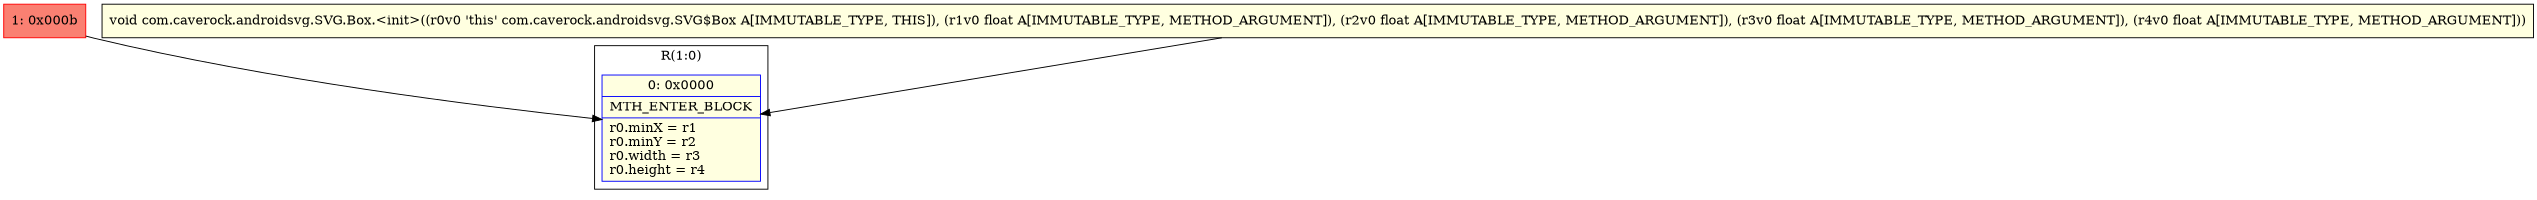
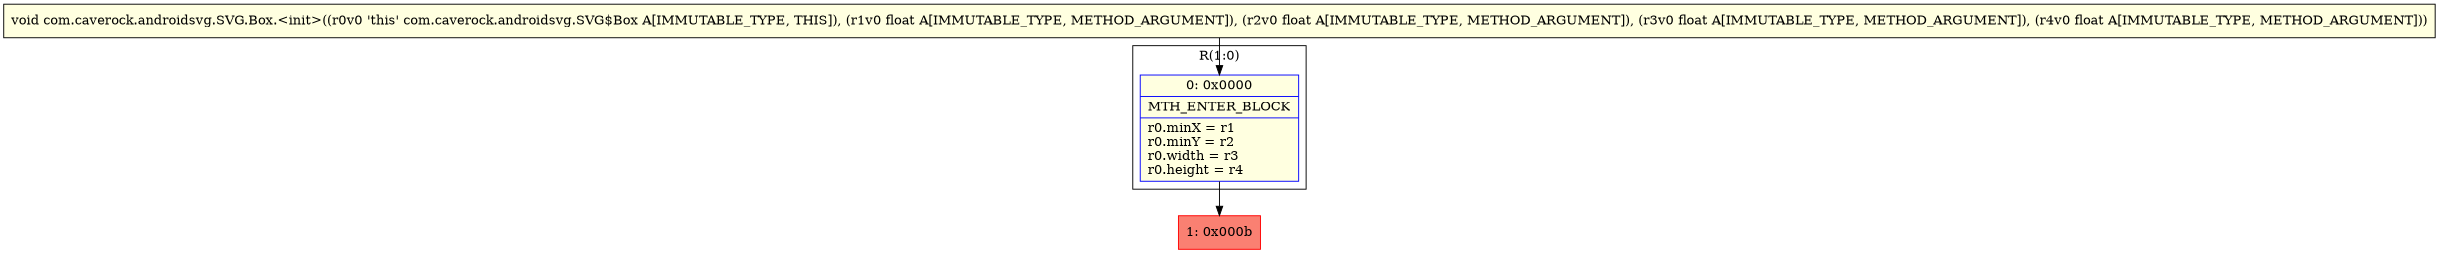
(338, 85) -> (1219, 195)
